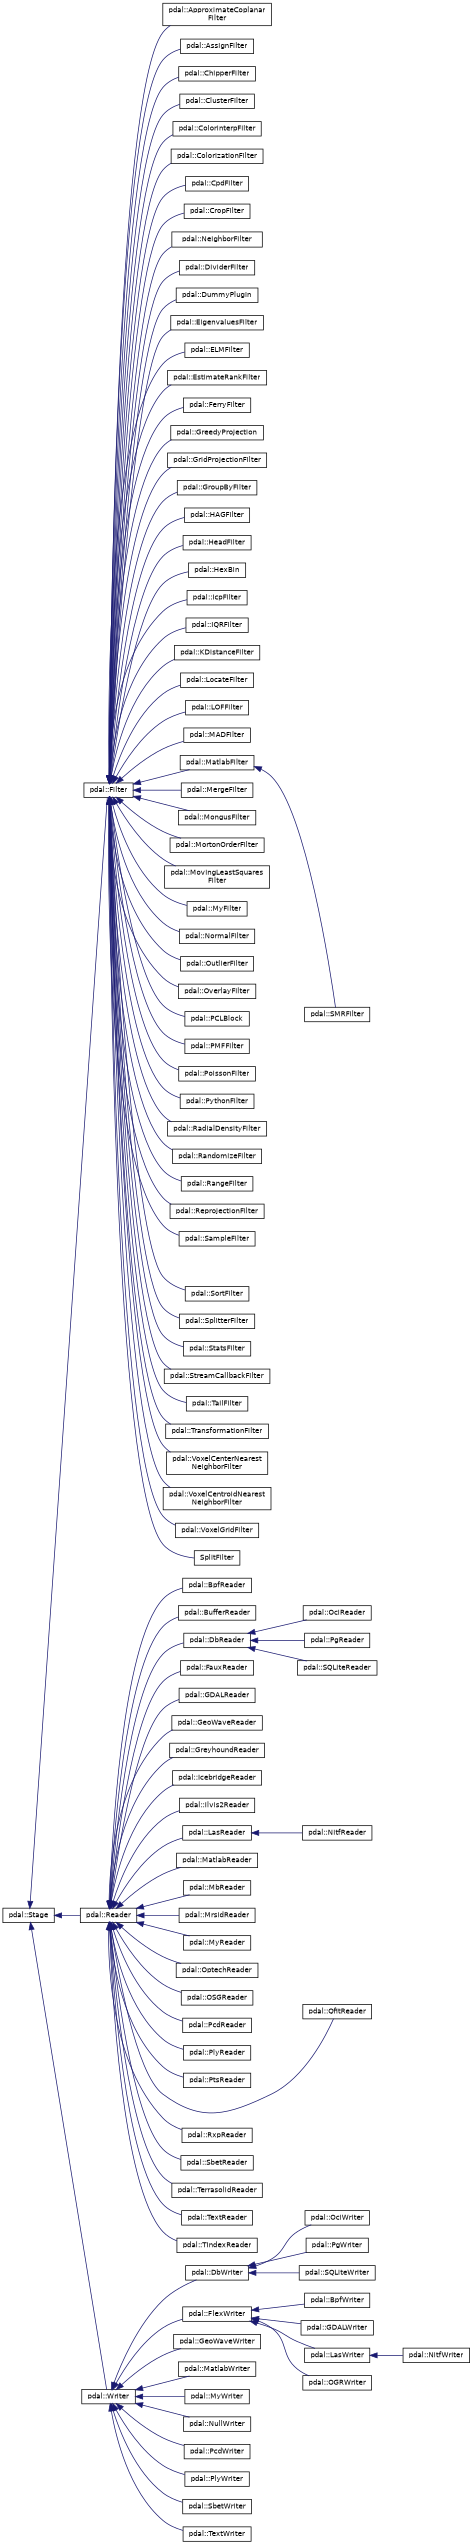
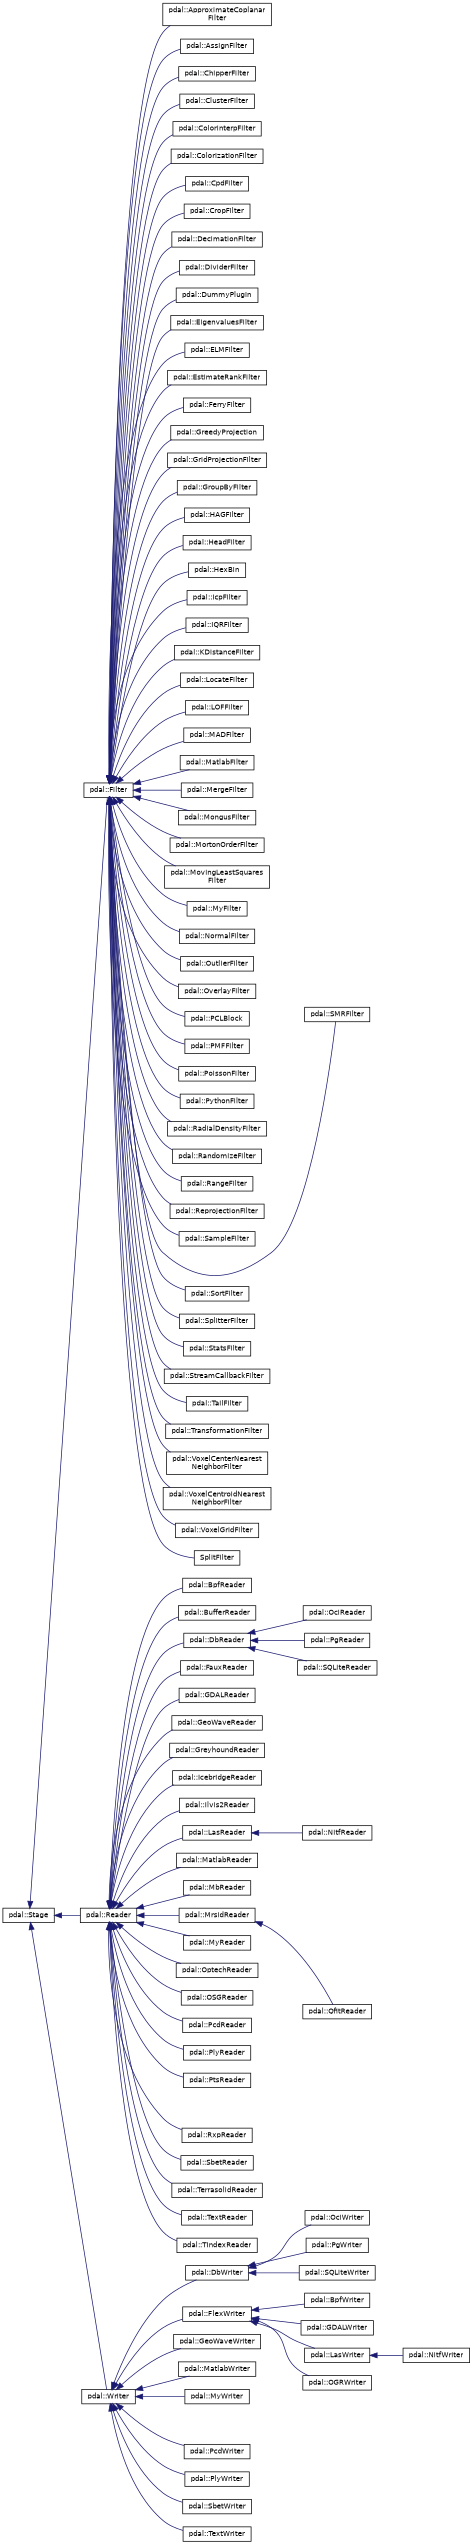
(217, 240) -> (217, 240)
(312, 883) -> (161, 1249)
(180, 2105) -> (303, 1959)
(217, 2424) -> none
